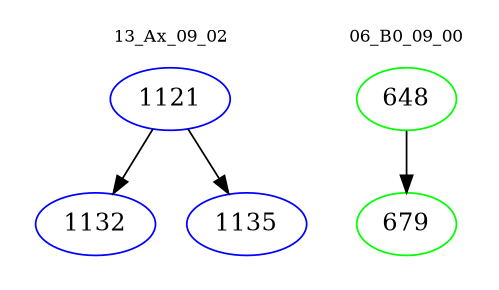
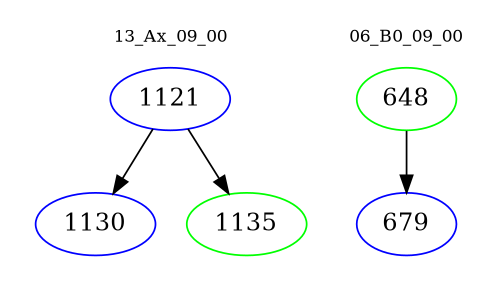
(171, 37) -> (171, 37)
(96, 224) -> (96, 224)
(247, 224) -> (247, 224)
(407, 224) -> (407, 224)
